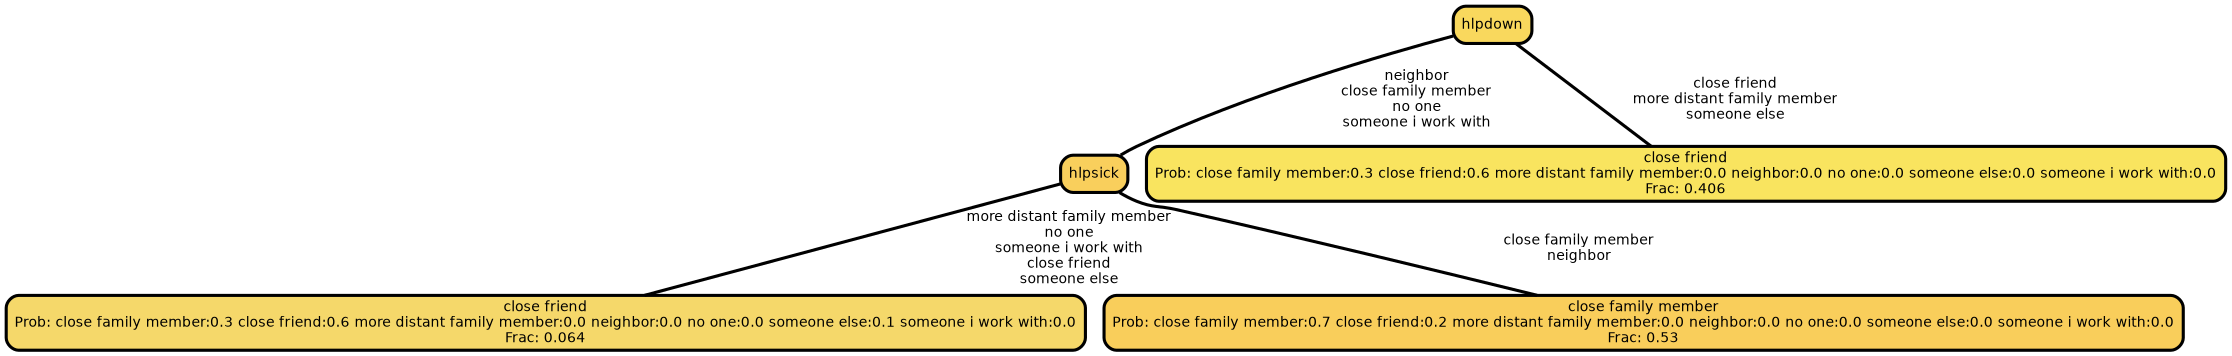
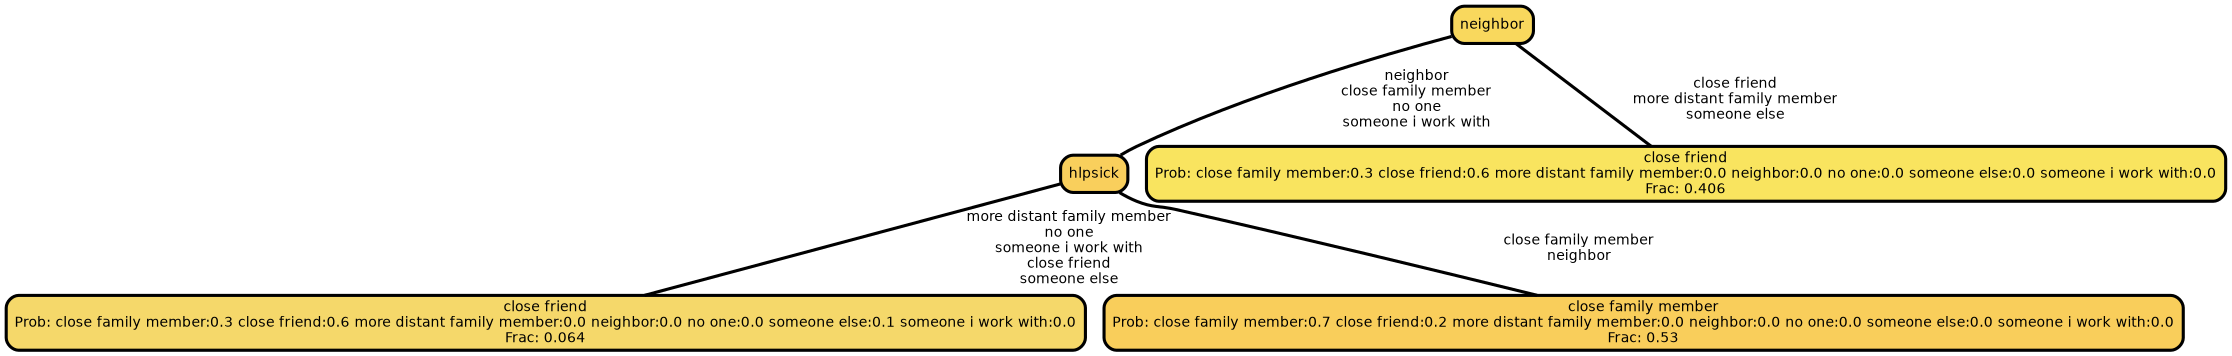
(1493, 25) -> (1493, 25)
